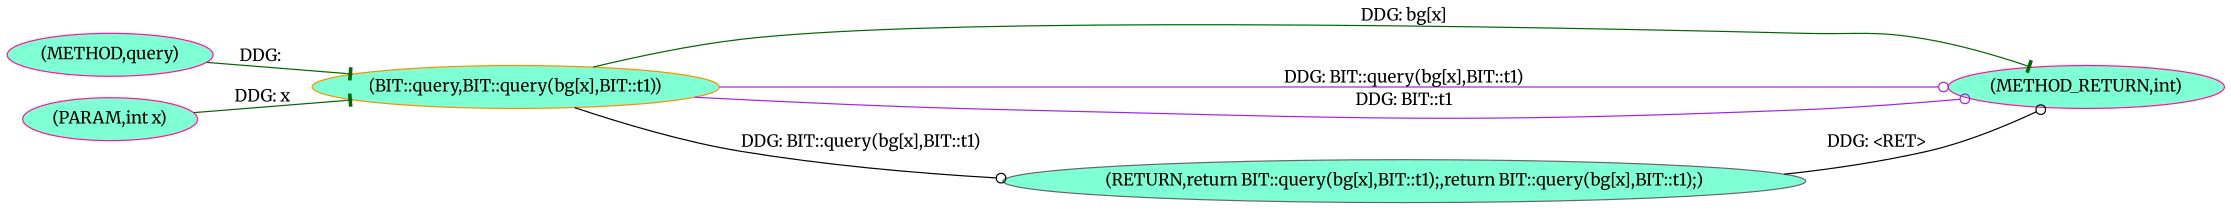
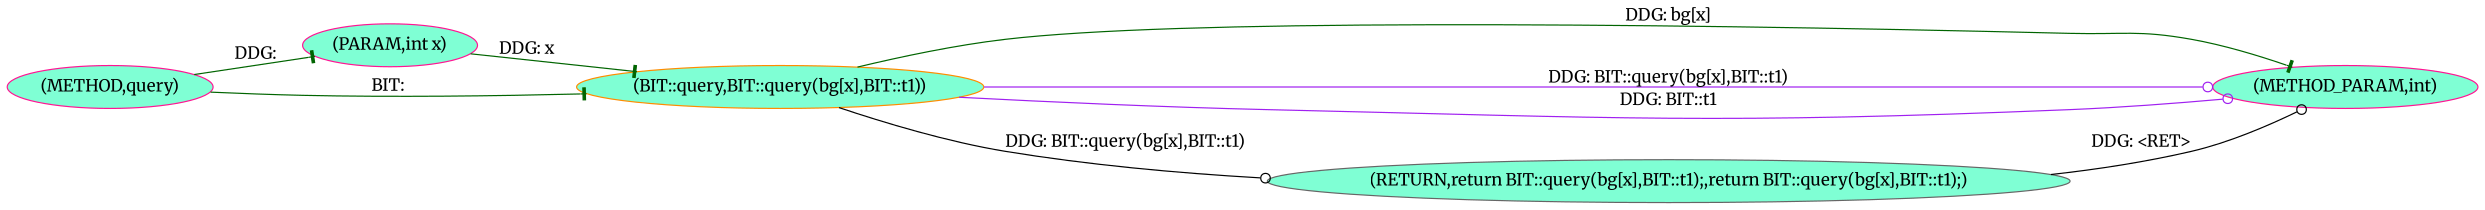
(263, 57) -> (390, 86)
none -> (251, 66)
(2086, 87) -> (2345, 87)
